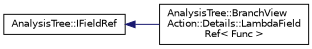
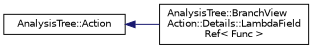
(64, 24) -> (64, 24)
